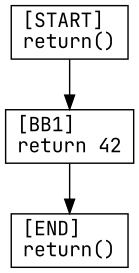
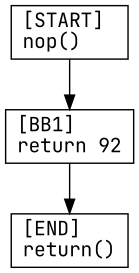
(70, 32) -> (70, 32)
(70, 136) -> (70, 136)
